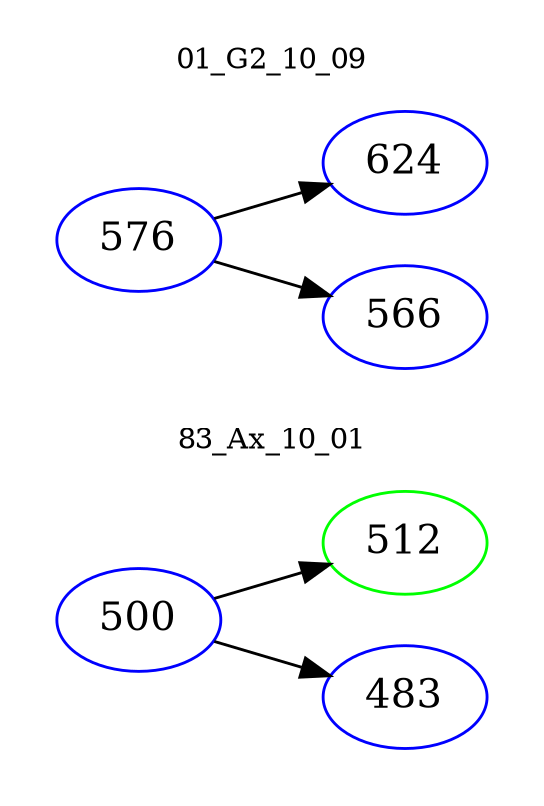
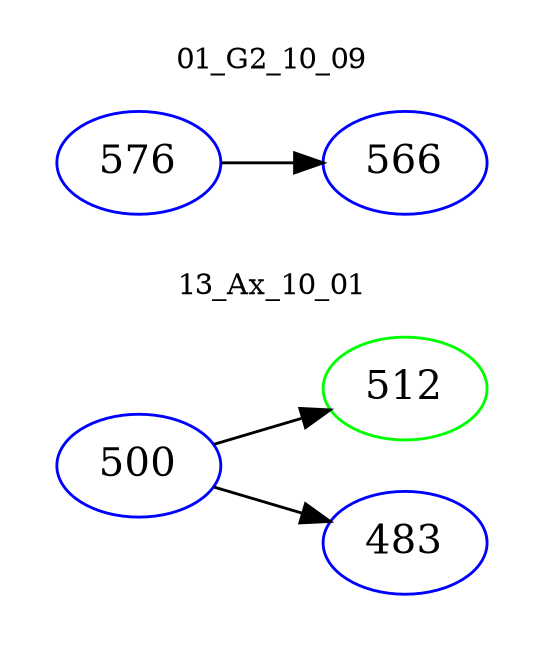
(405, 163) -> none
(272, 441) -> (272, 287)
